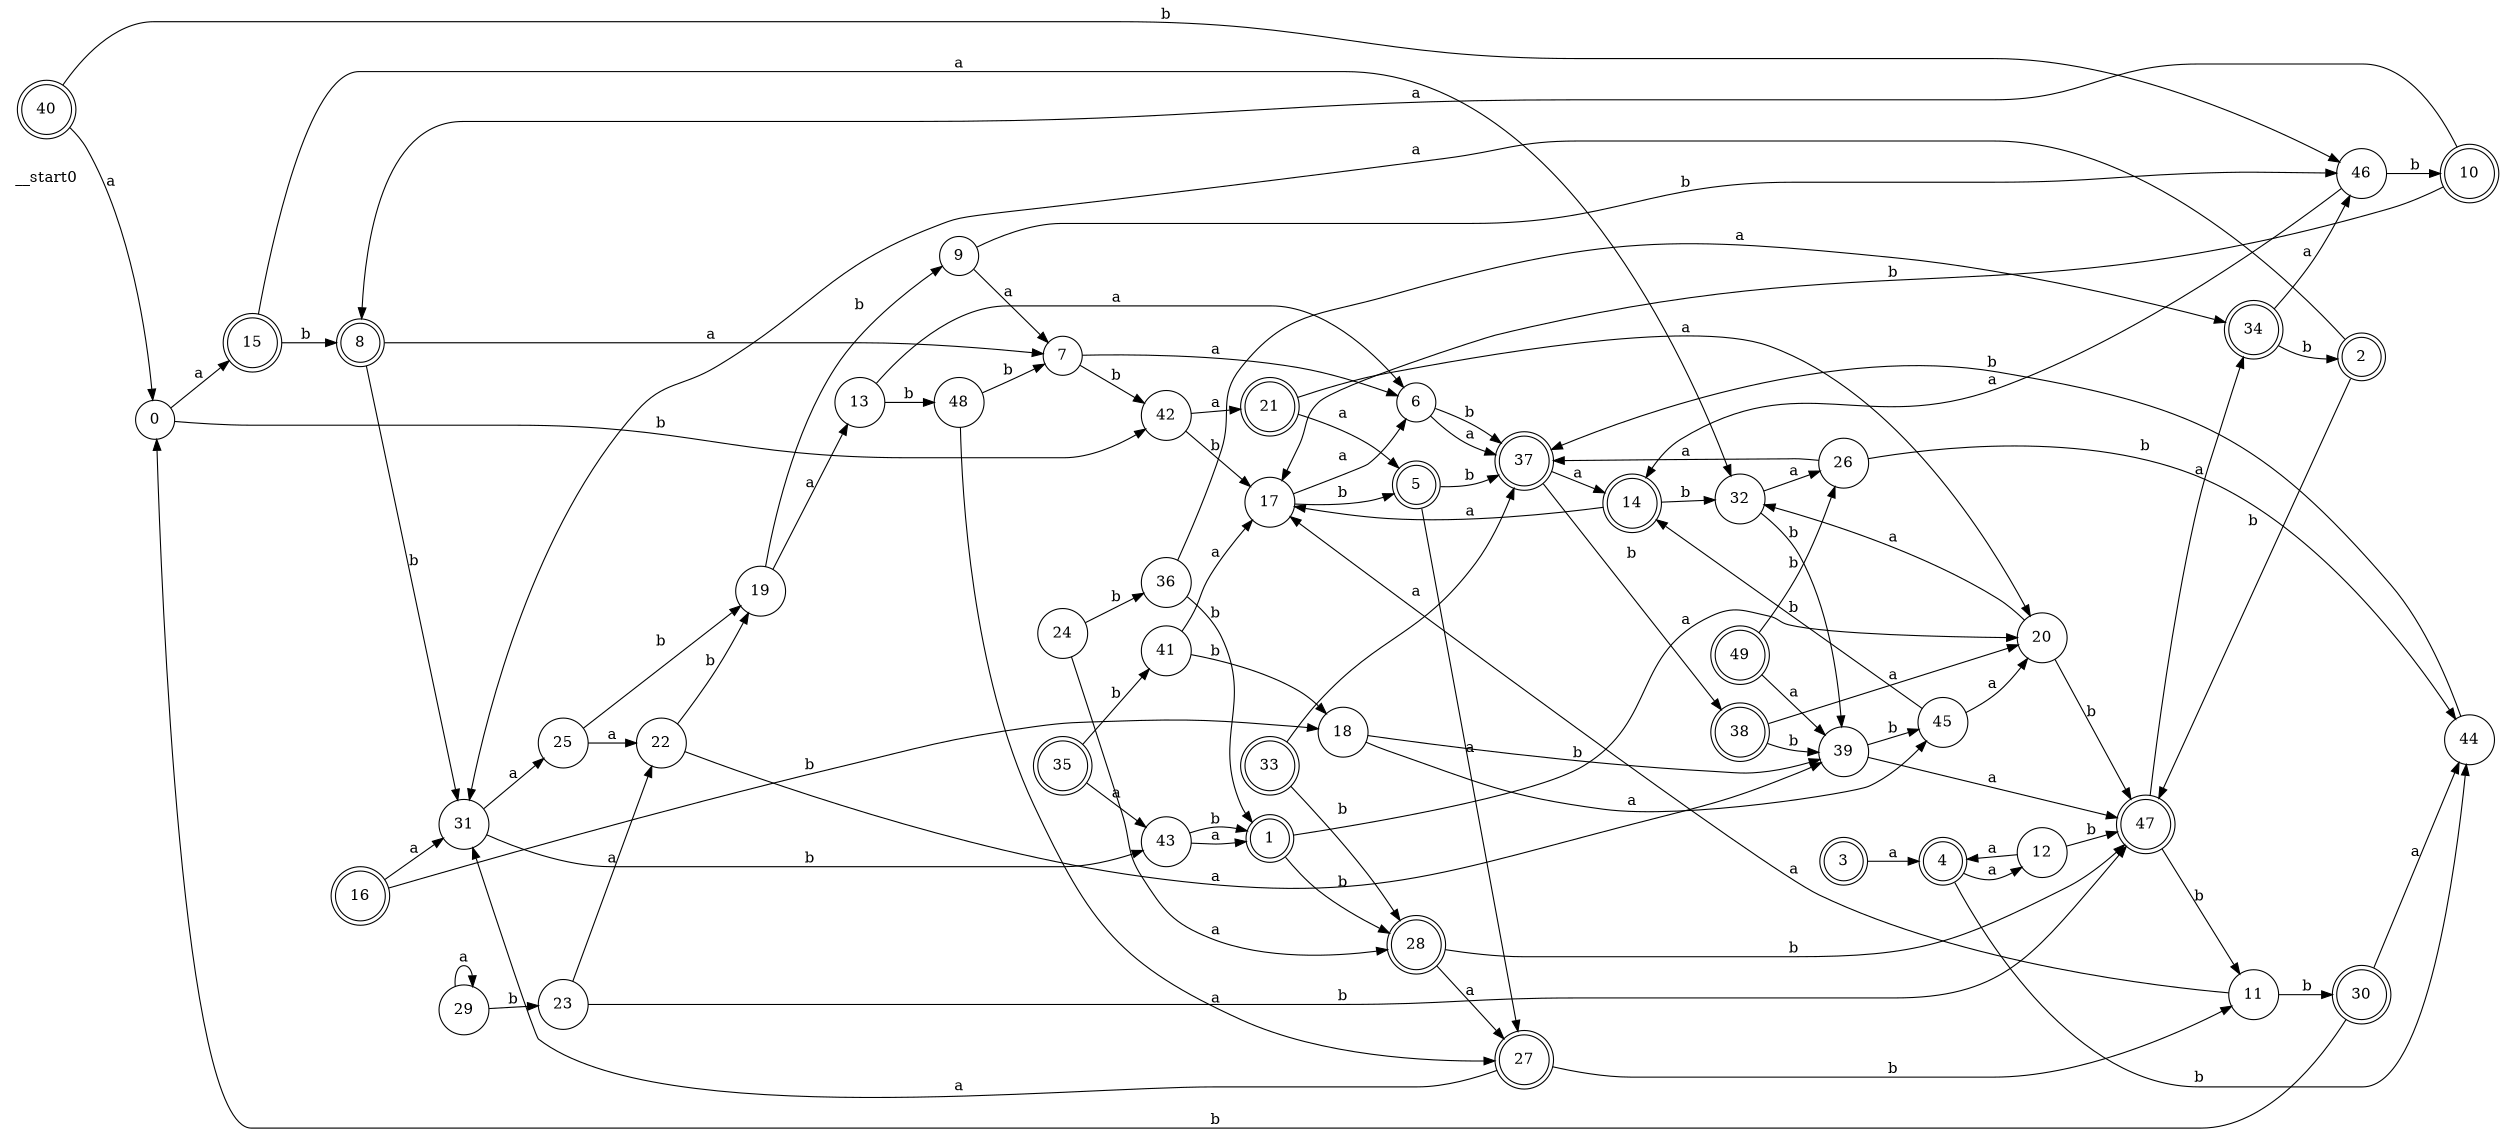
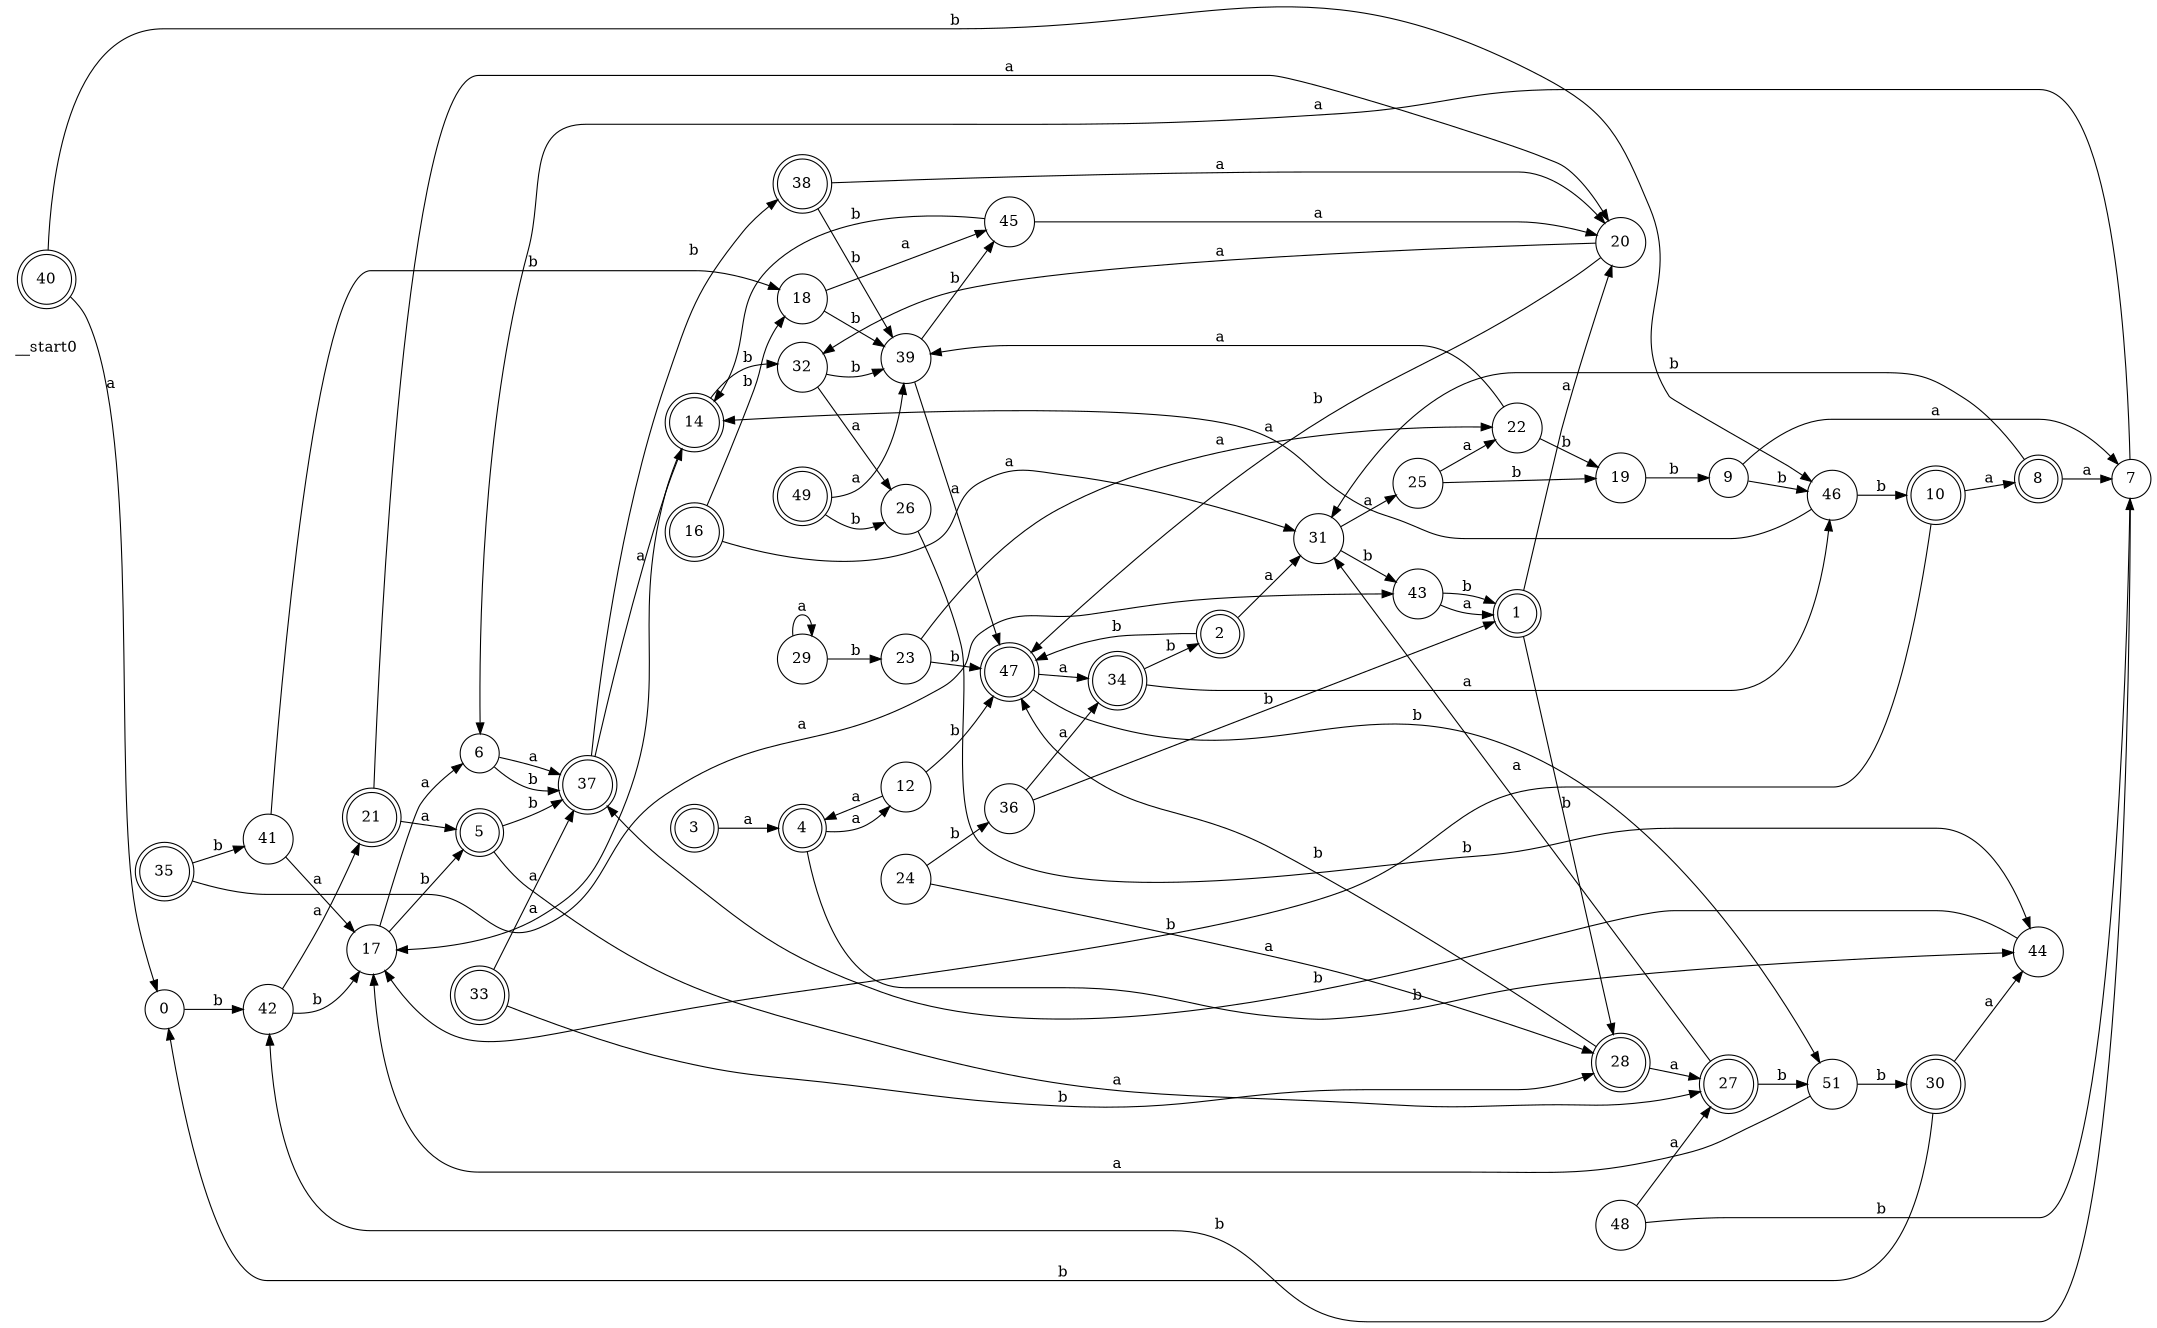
(252, 343) -> none
(860, 402) -> none
(1692, 459) -> none
(2254, 995) -> (1832, 1084)
